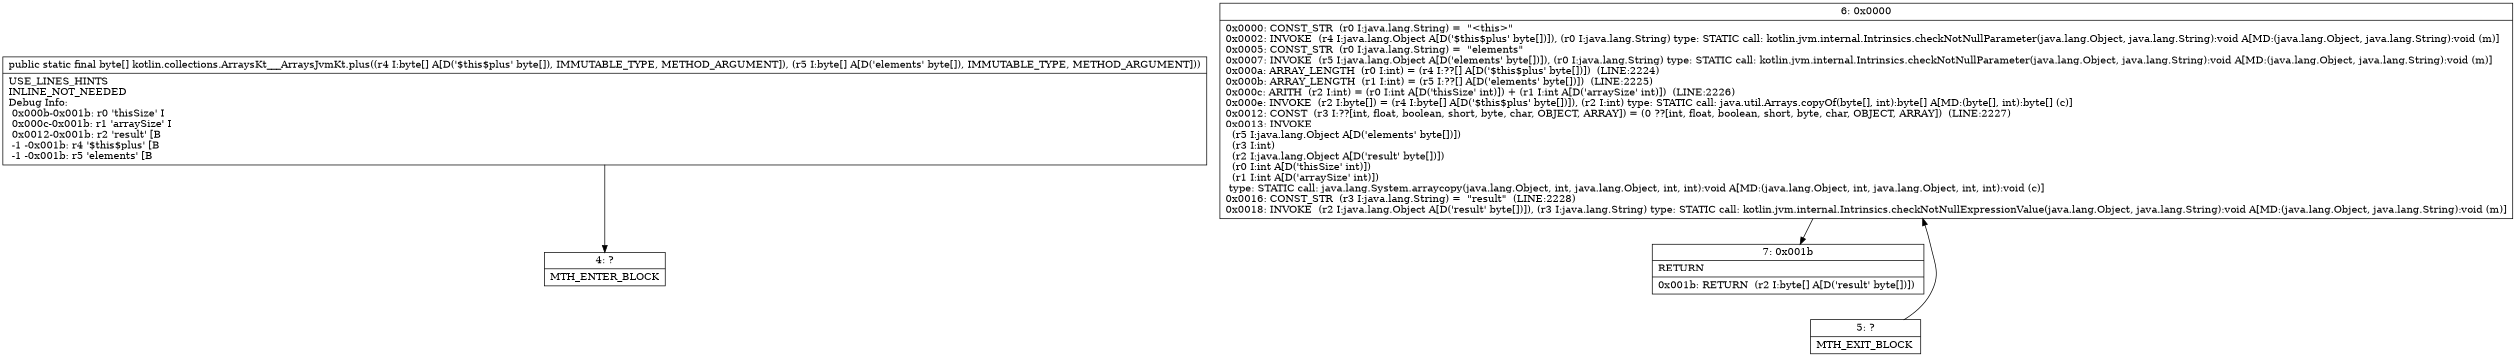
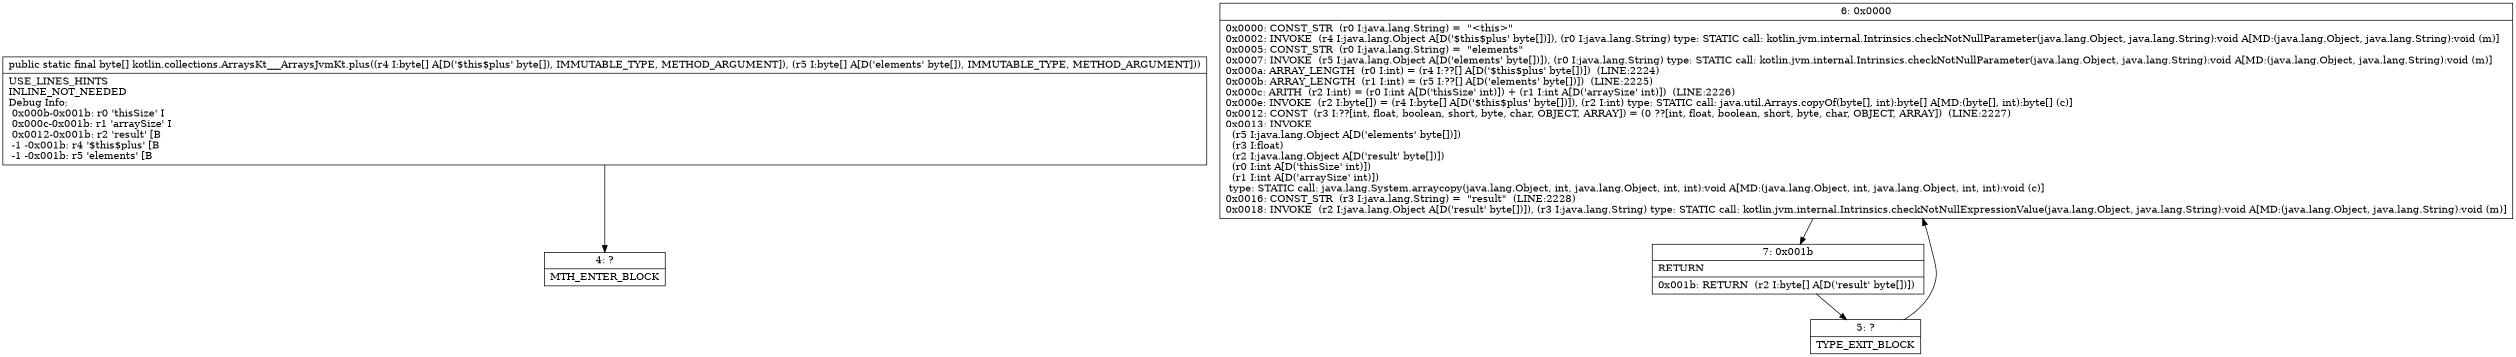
(1250, 146) -> (1255, 146)
none -> (1829, 304)
(1865, 345) -> (1866, 345)
